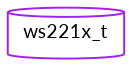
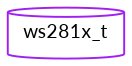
(66, 33) -> (66, 33)
